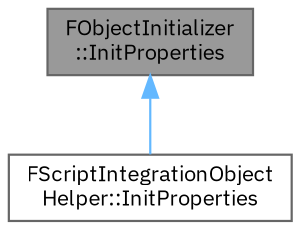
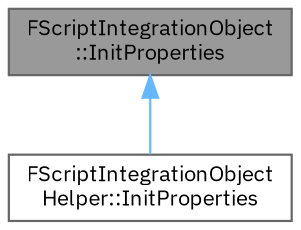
(150, 42) -> (150, 42)
